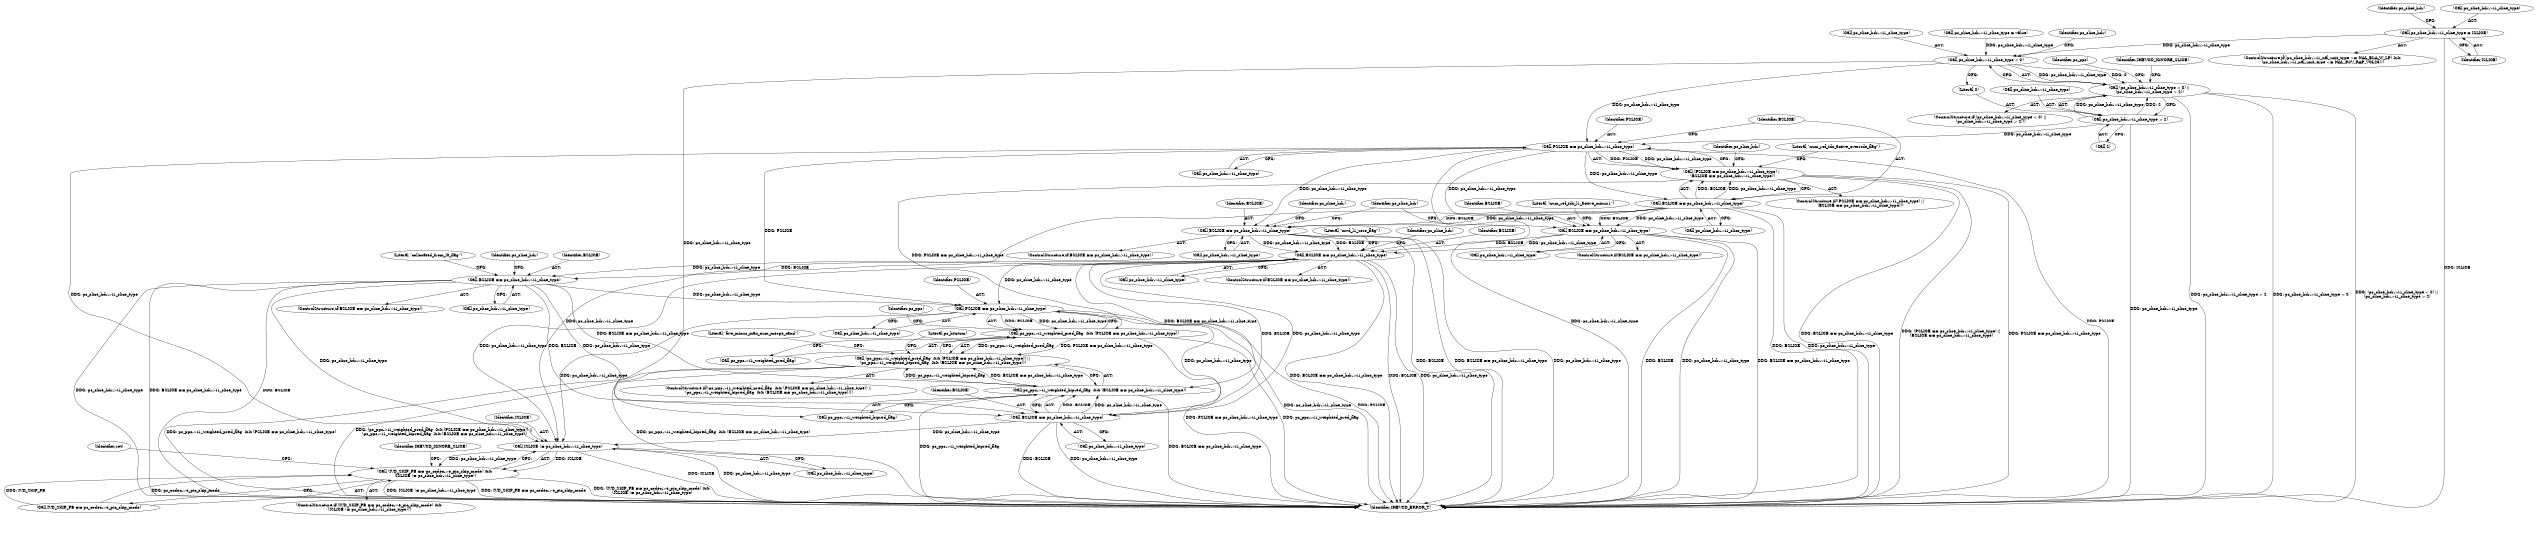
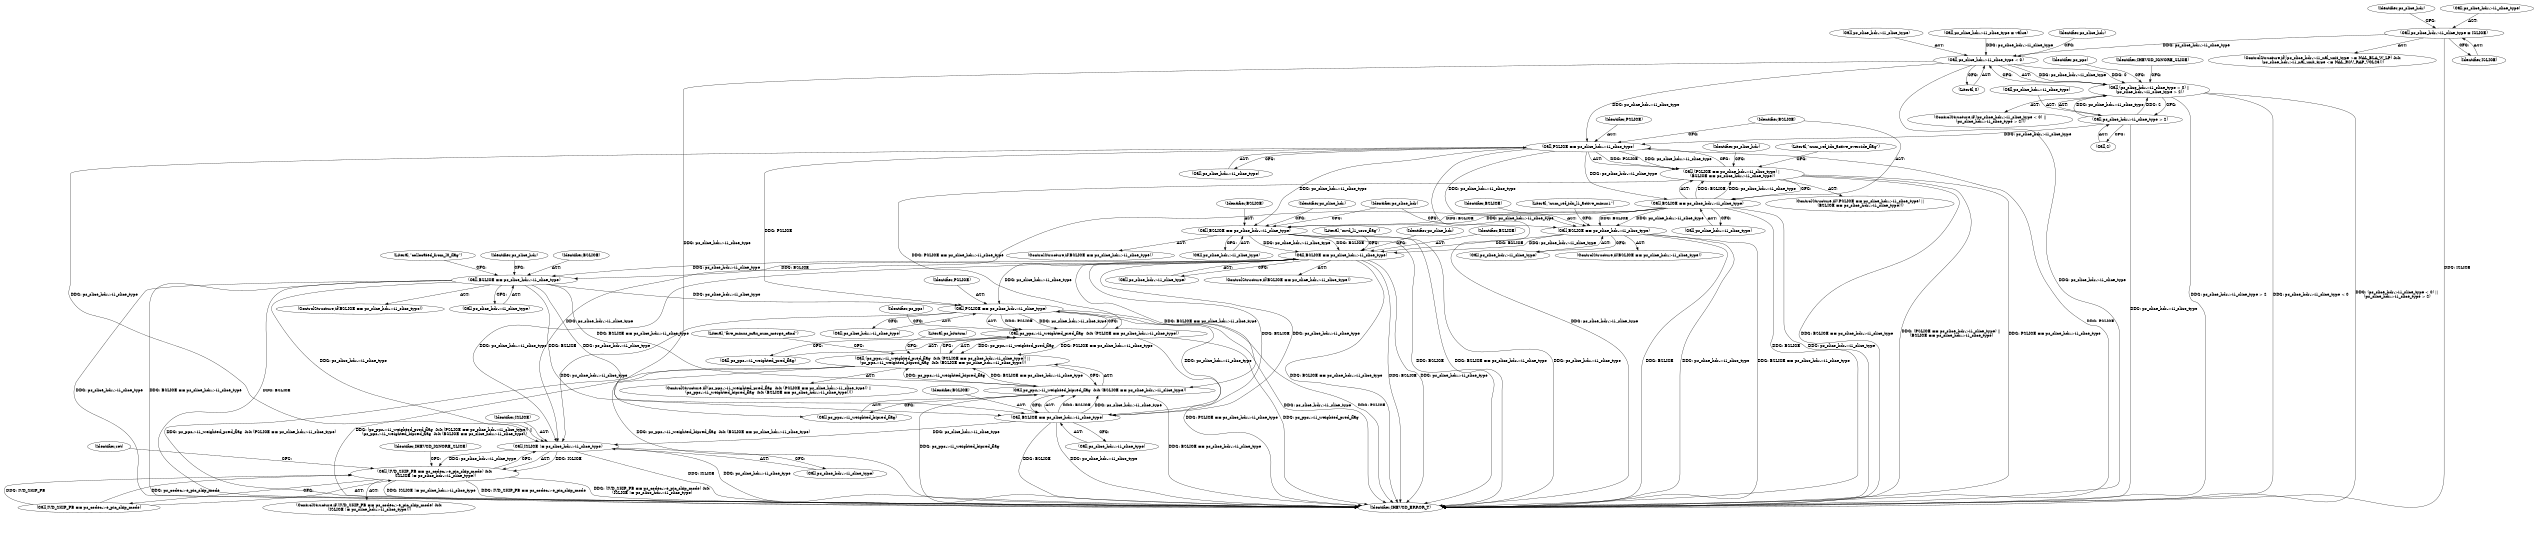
(2036, 111) -> (1980, 77)
none -> (2119, 473)
